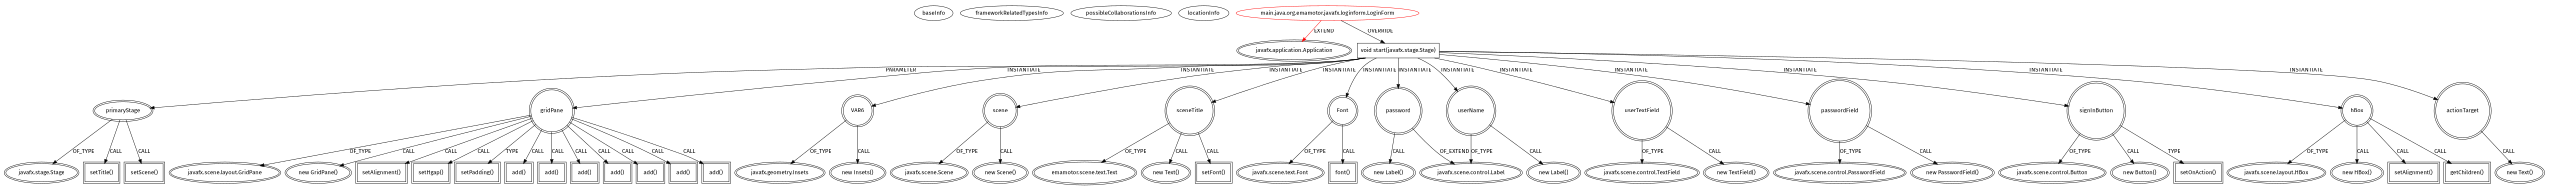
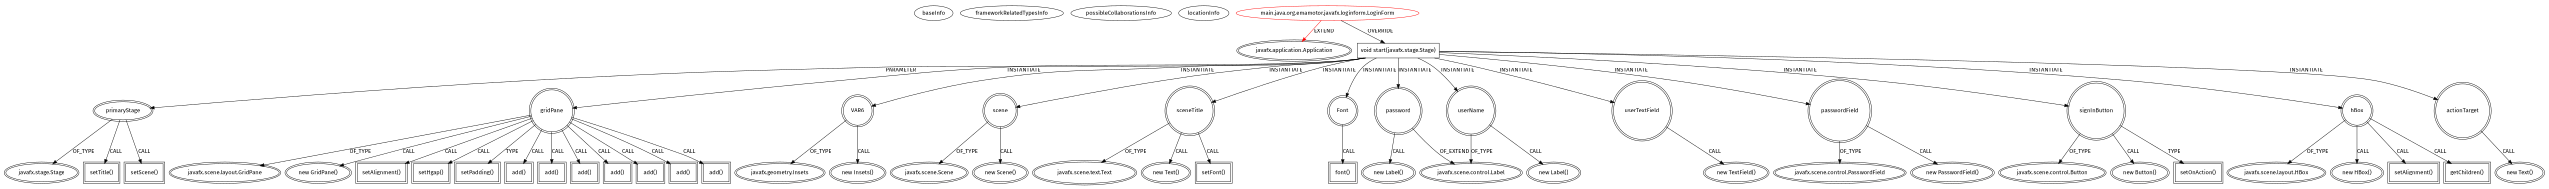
(1085, 173) -> (1085, 173)
(1280, 173) -> none
(1642, 173) -> none
